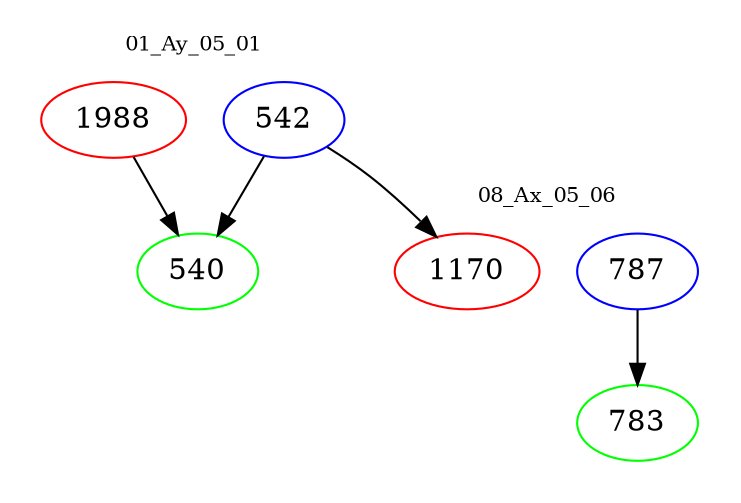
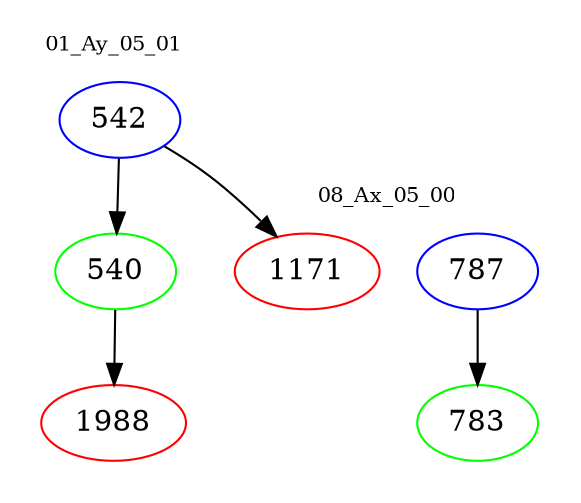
(150, 186) -> (115, 337)
(547, 197) -> (387, 197)
(467, 271) -> (307, 271)
